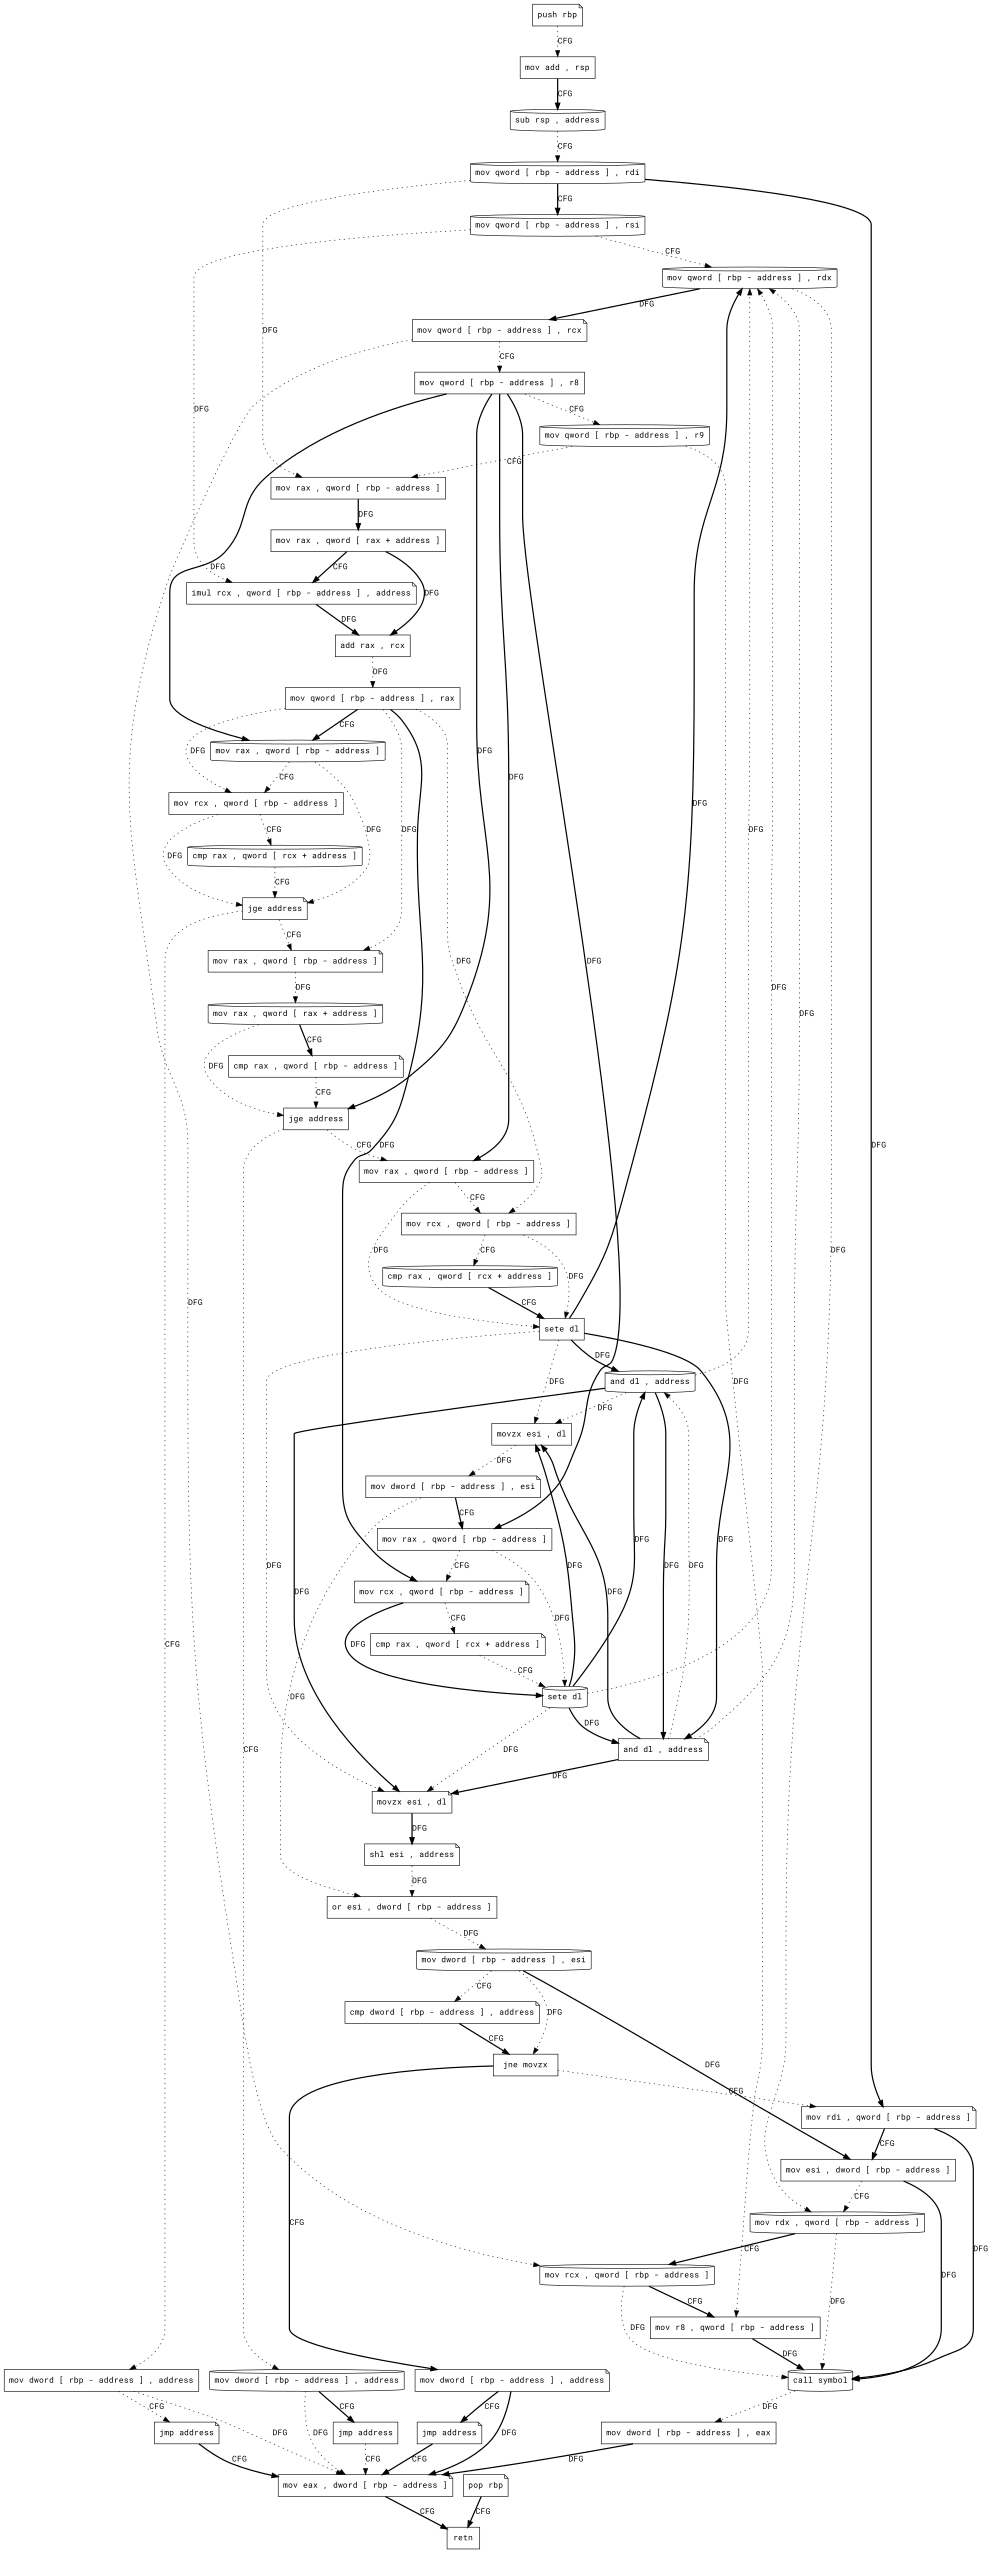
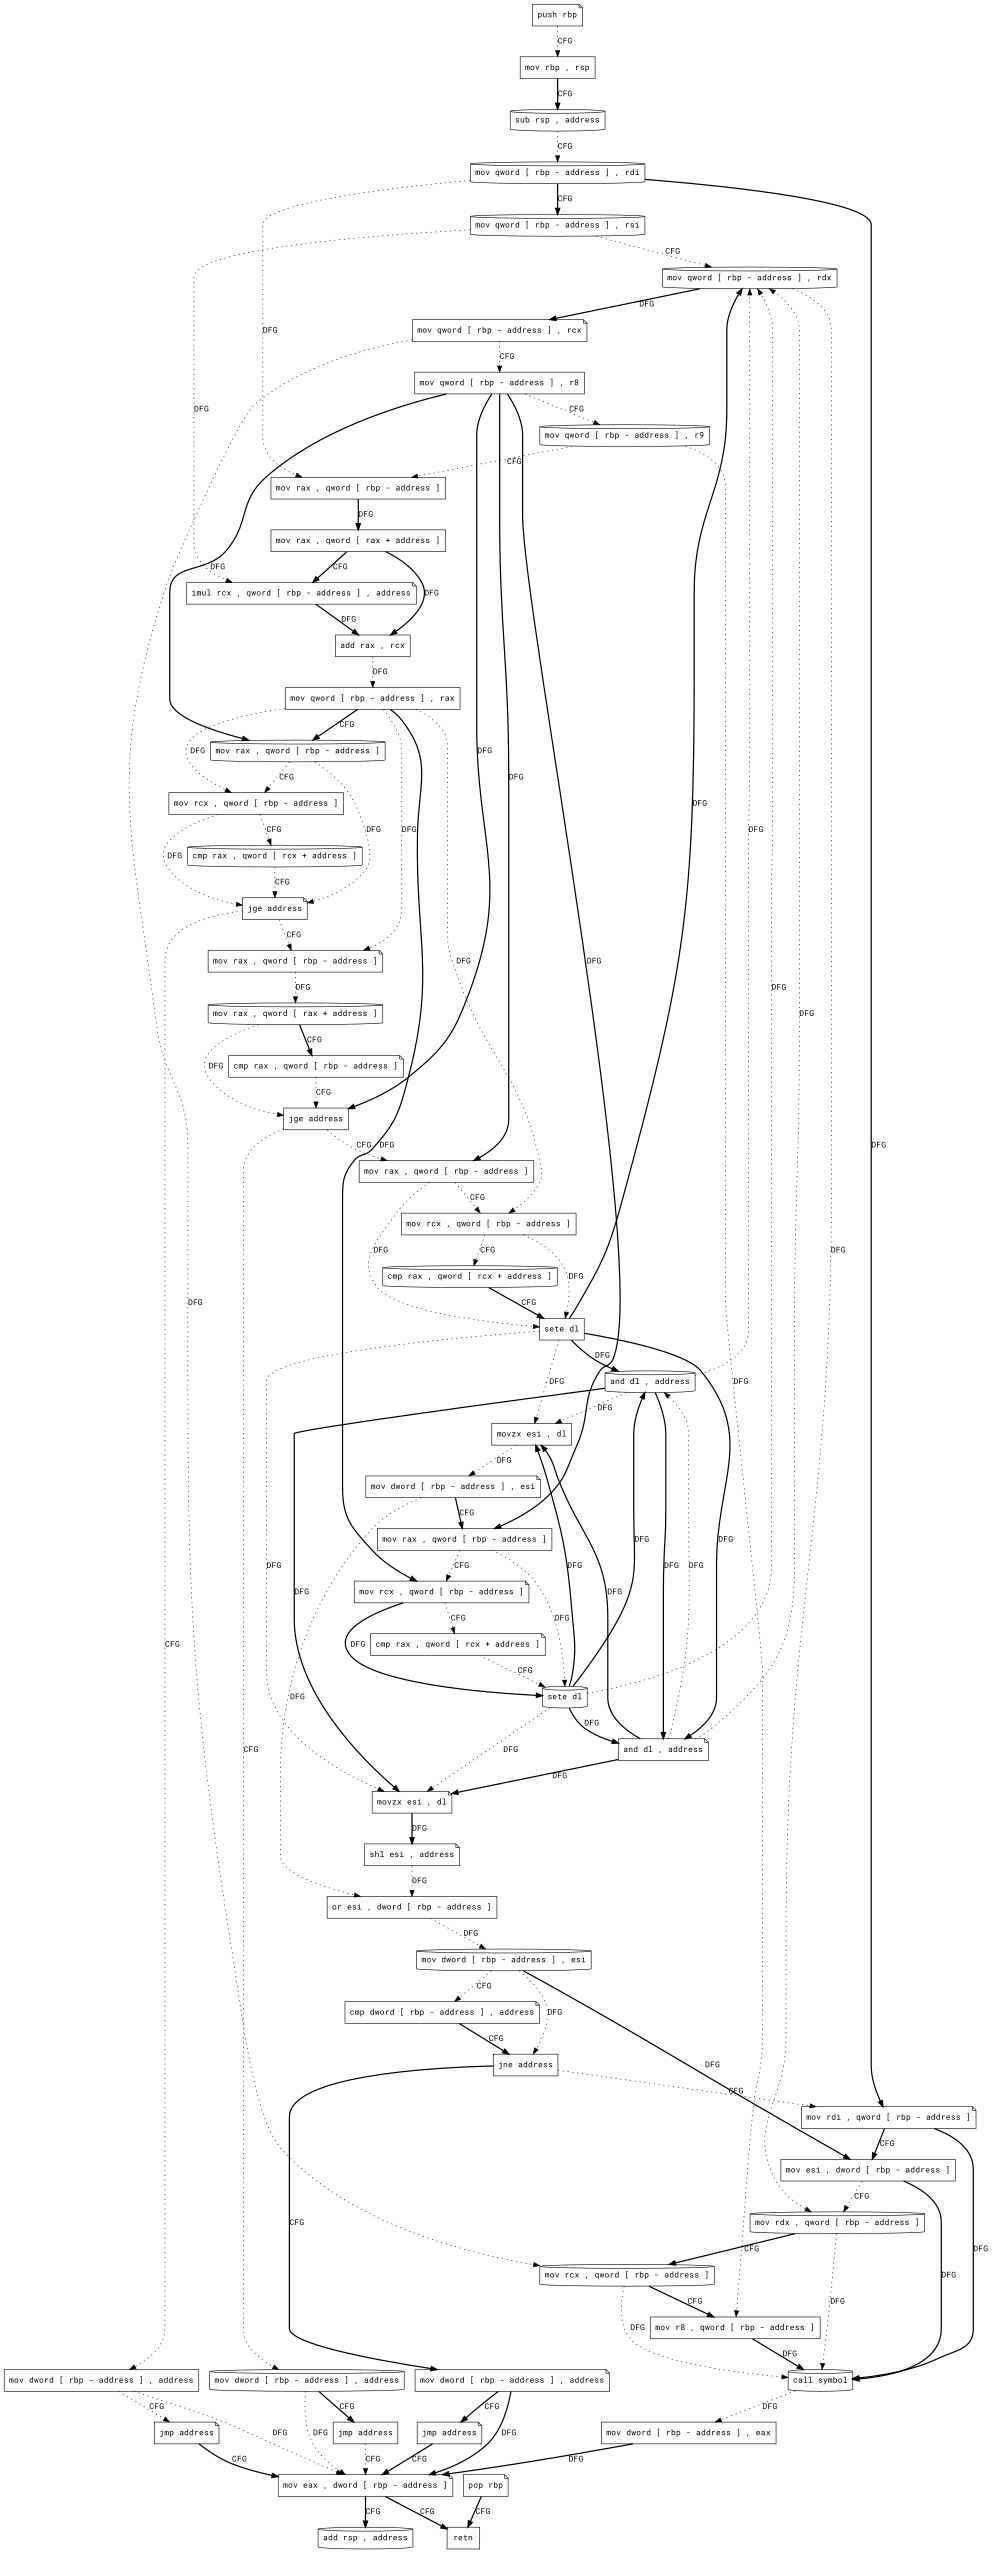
(558, 68) -> (558, 68)
(526, 2065) -> (526, 2065)
none -> (366, 2538)
